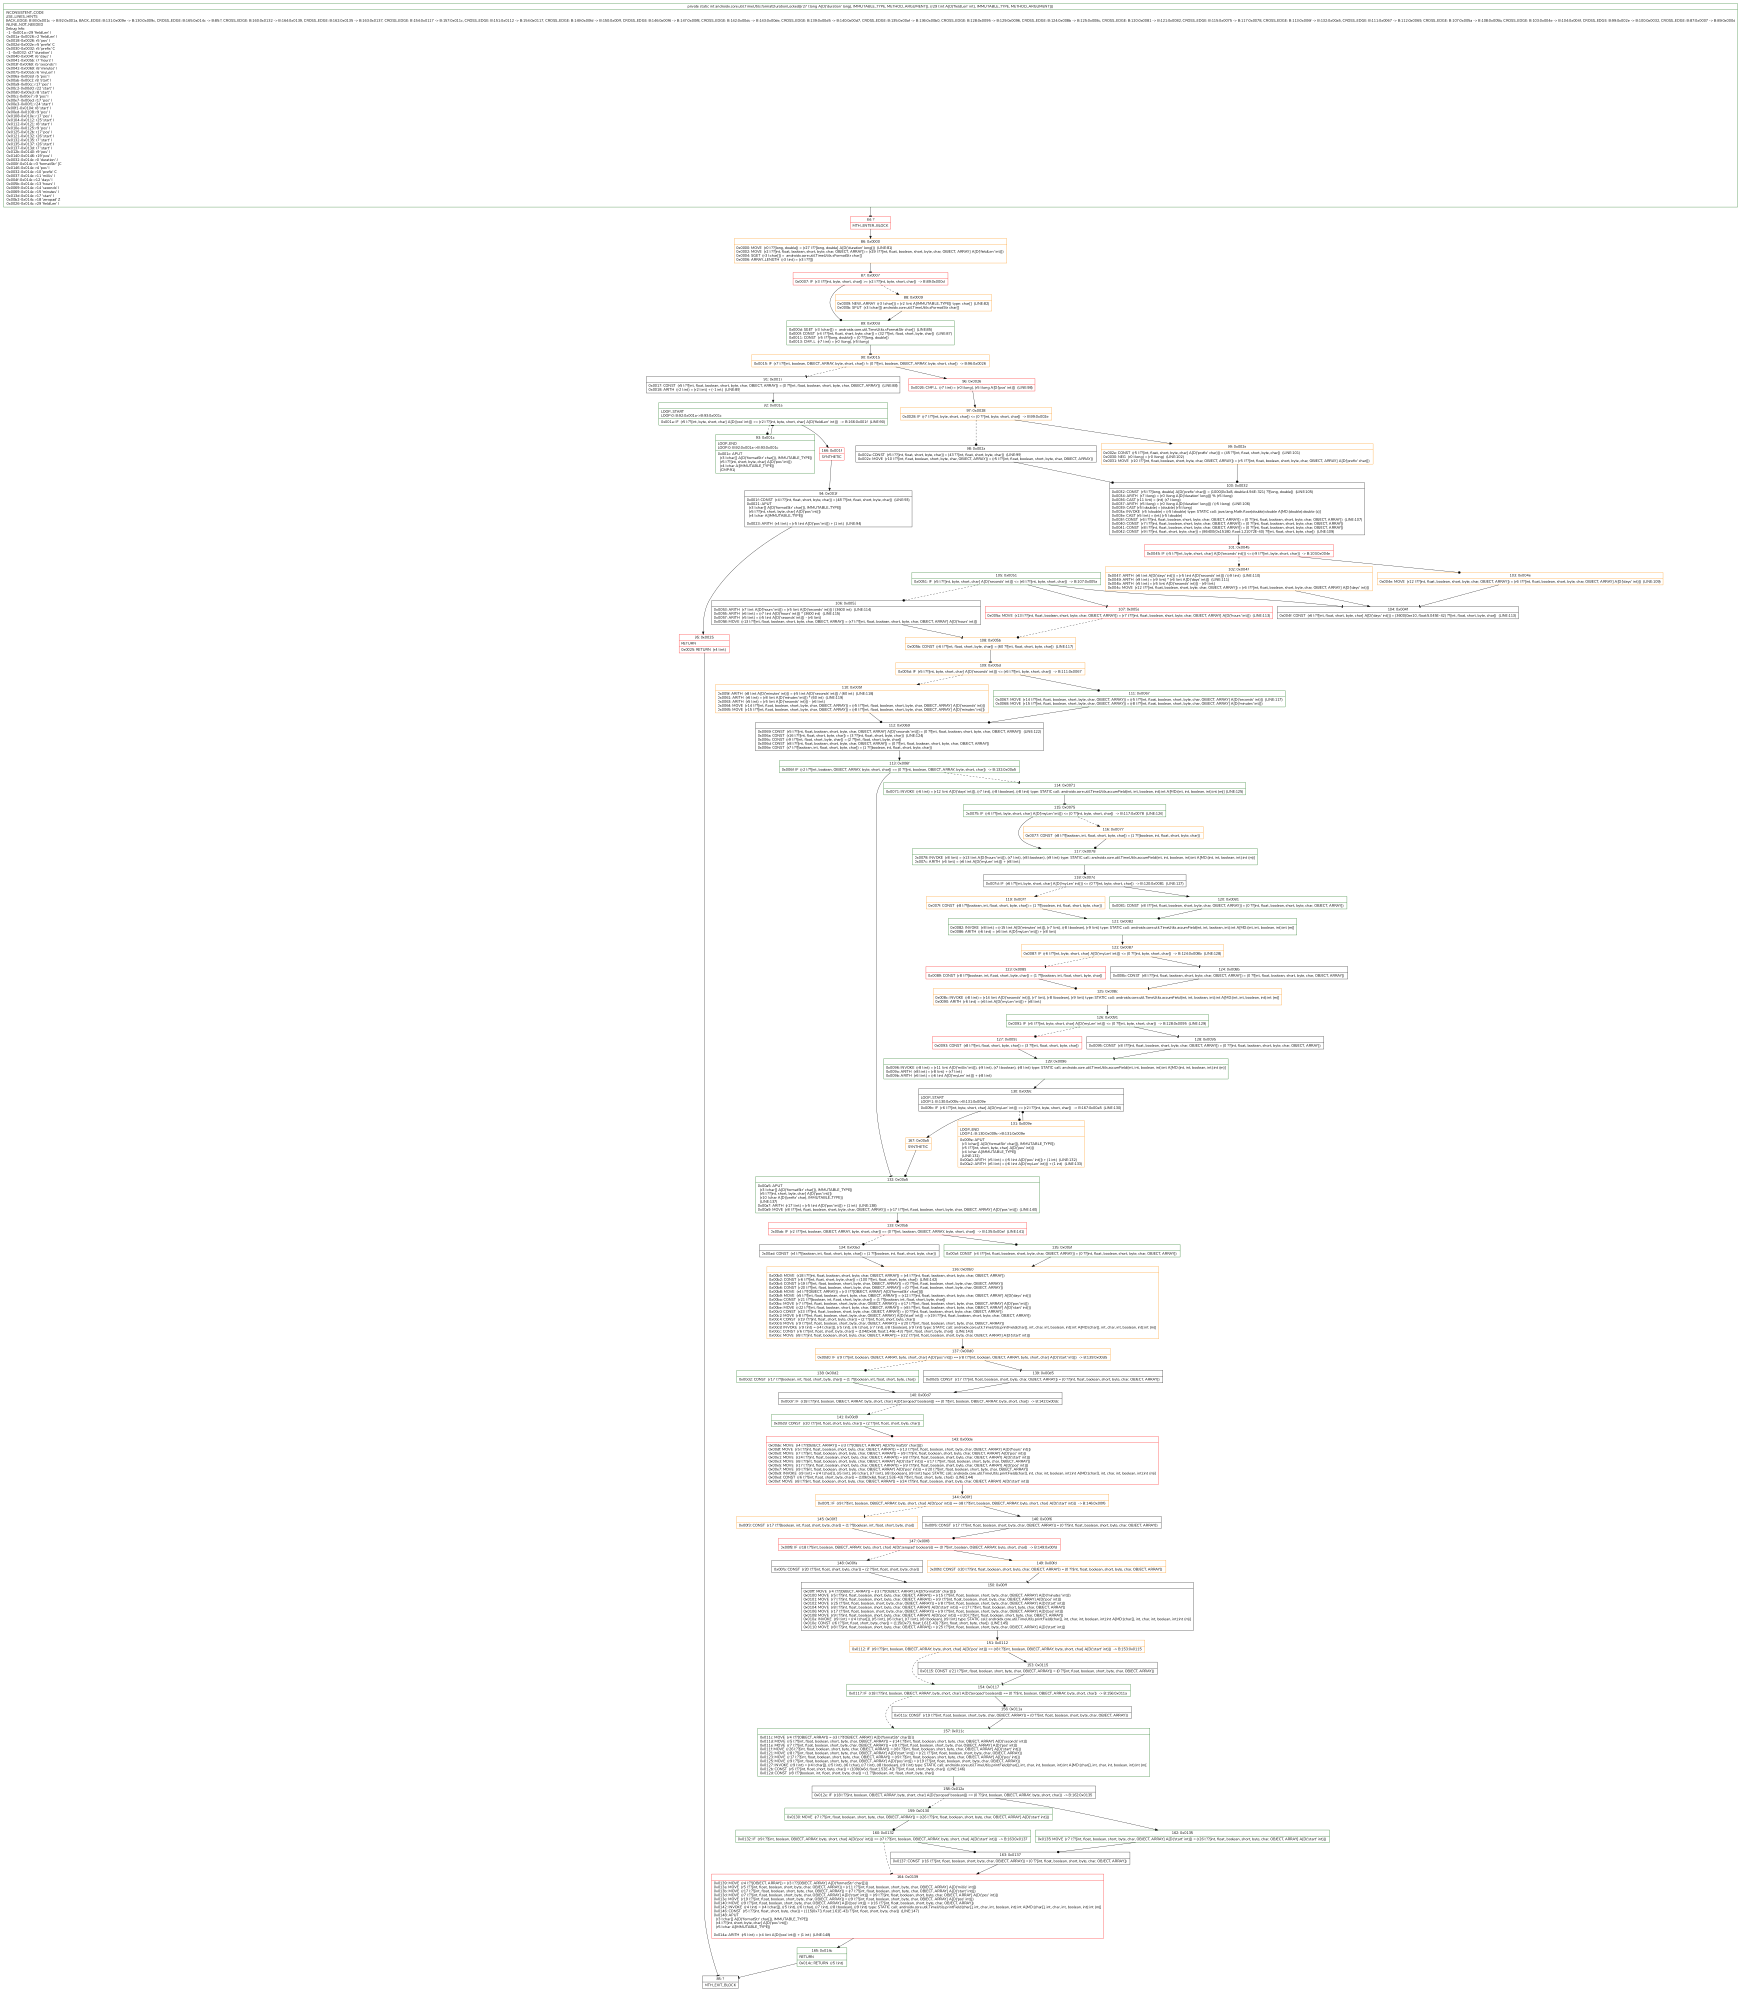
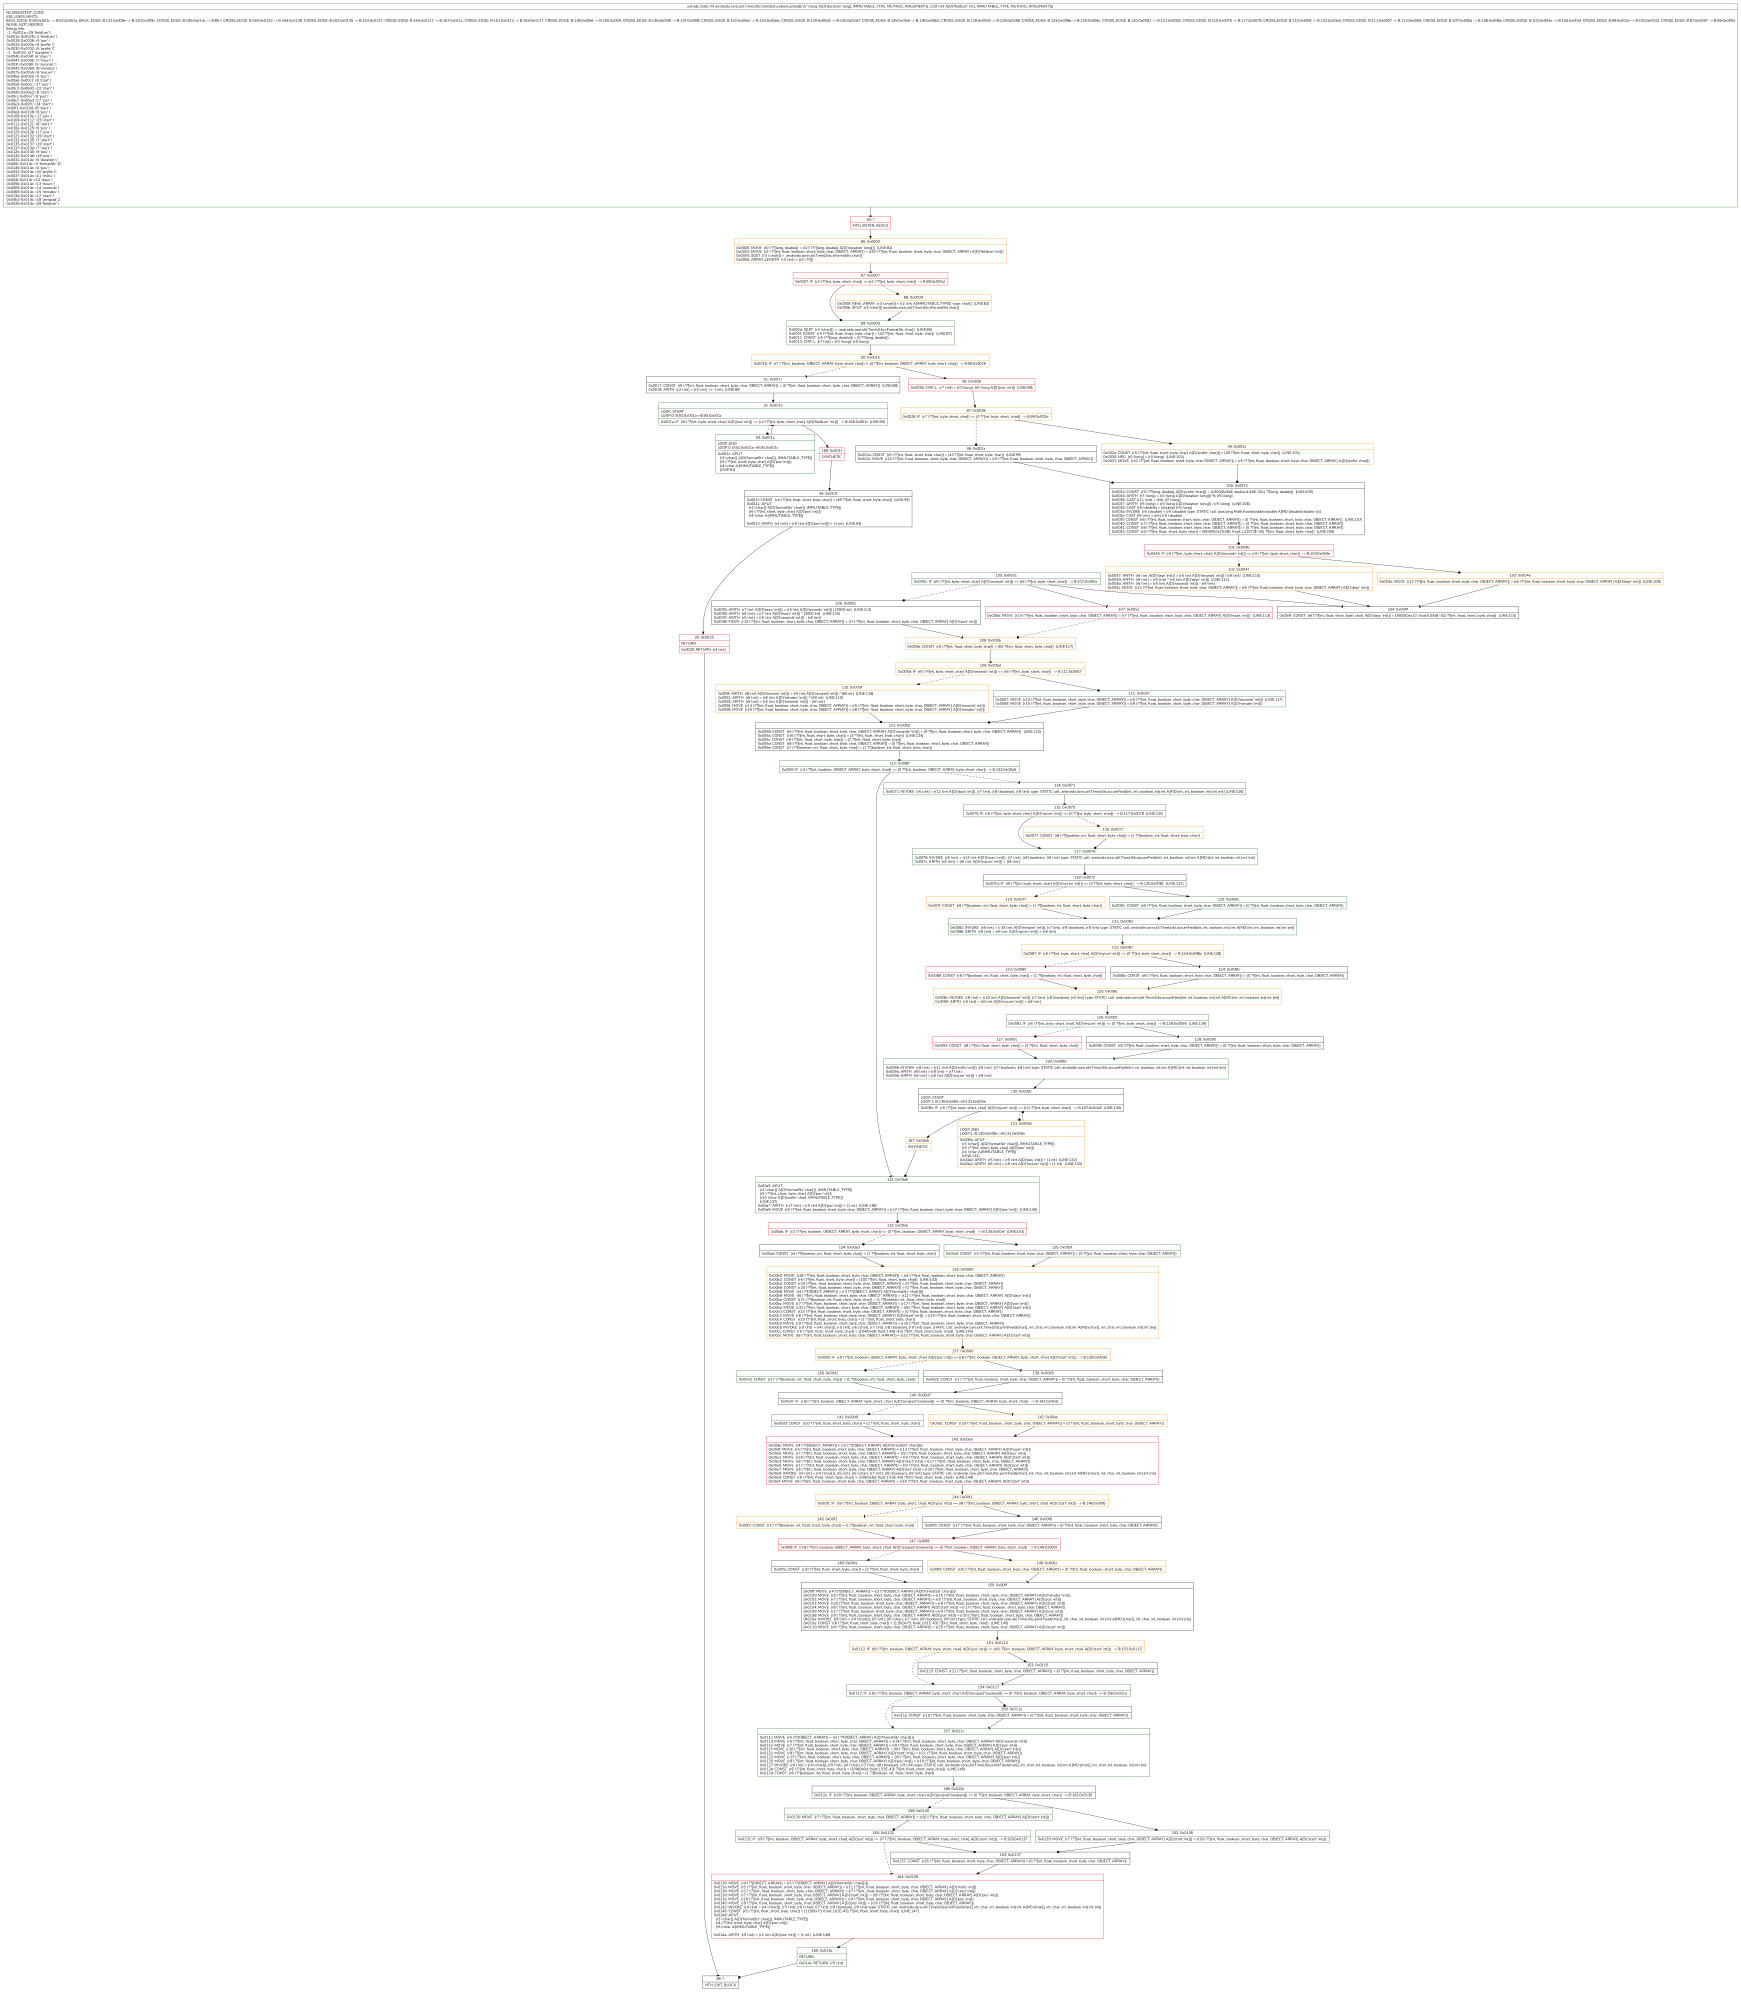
(899, 754) -> (899, 754)
none -> (1048, 1421)
(768, 1970) -> (768, 1970)
